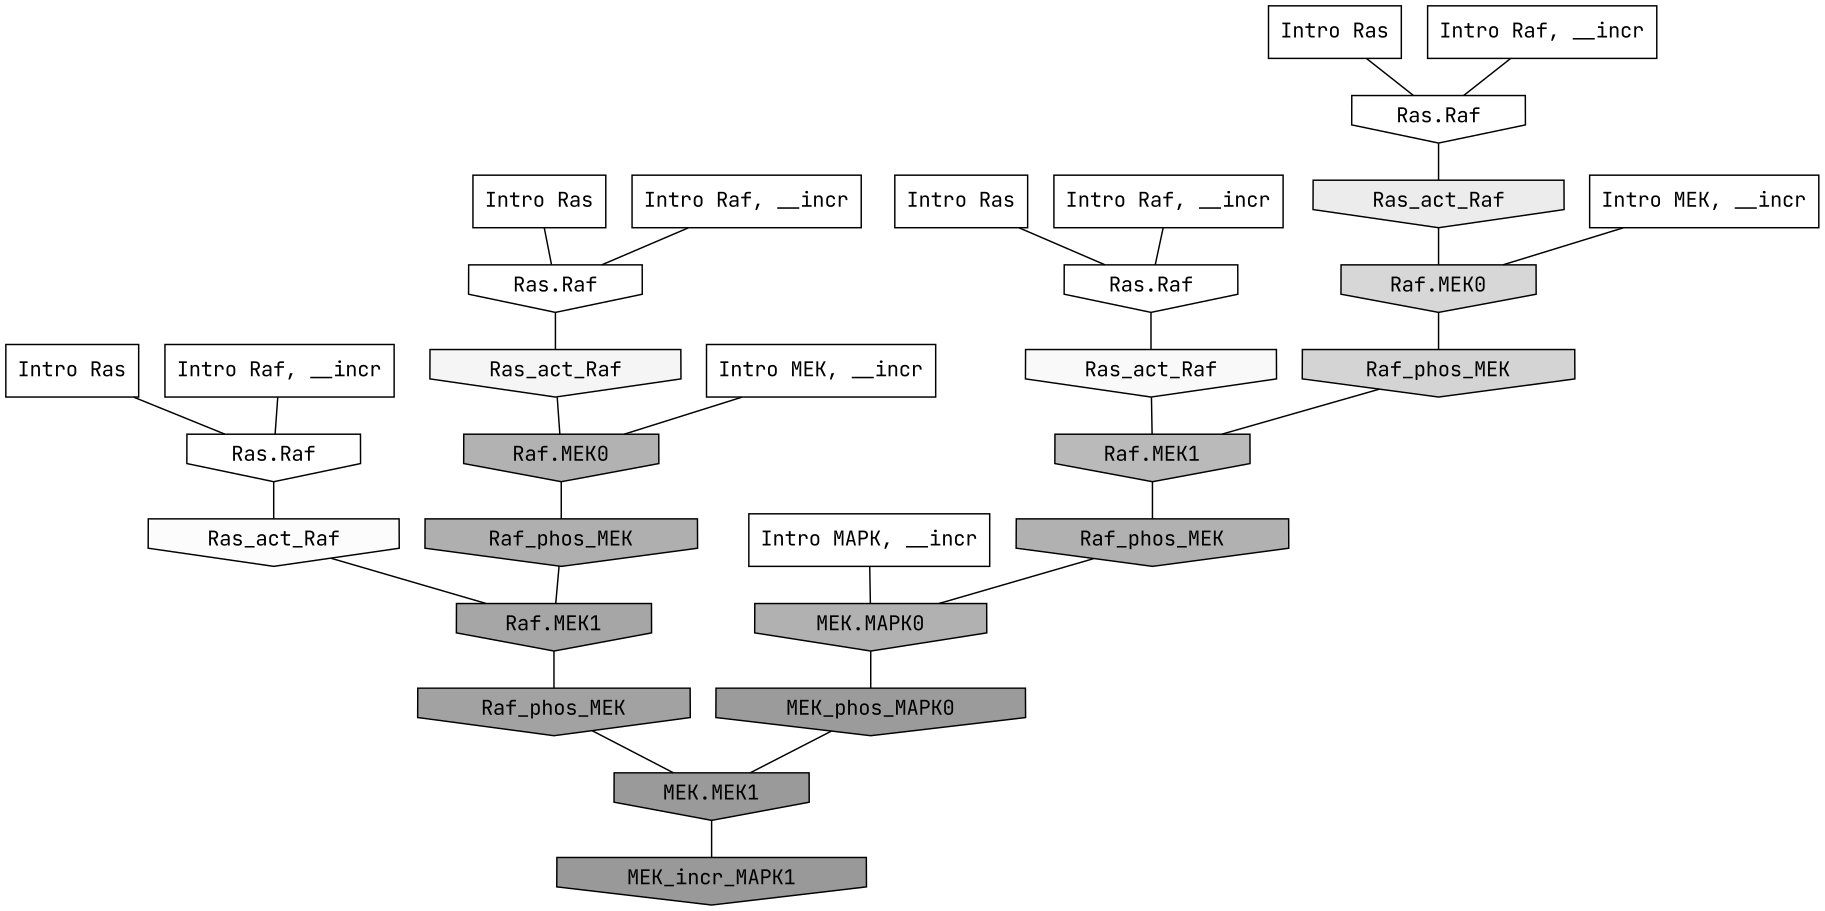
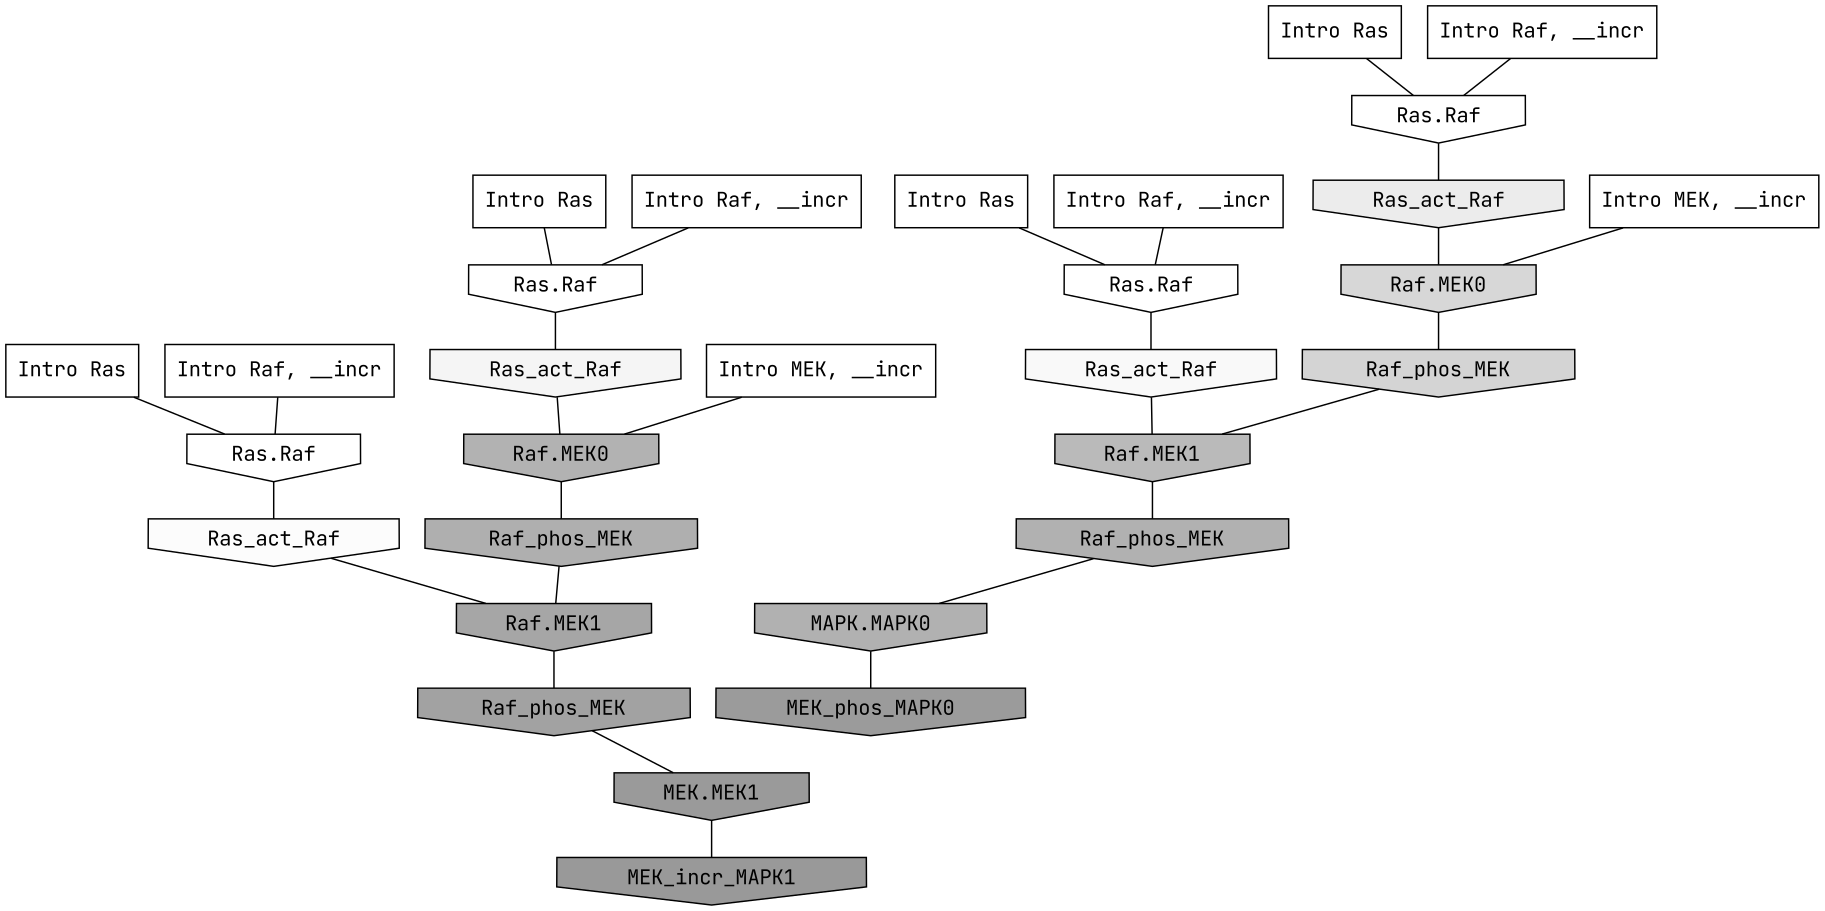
(869, 540) -> none
(871, 625) -> (871, 625)
(791, 752) -> none
